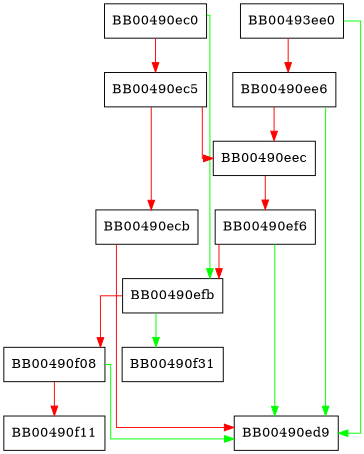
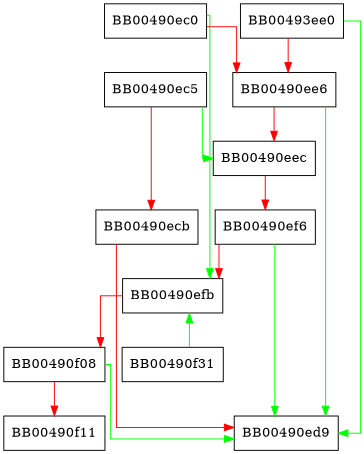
(156, 50) -> (237, 30)
(202, 133) -> (202, 133)
(156, 325) -> (189, 335)
